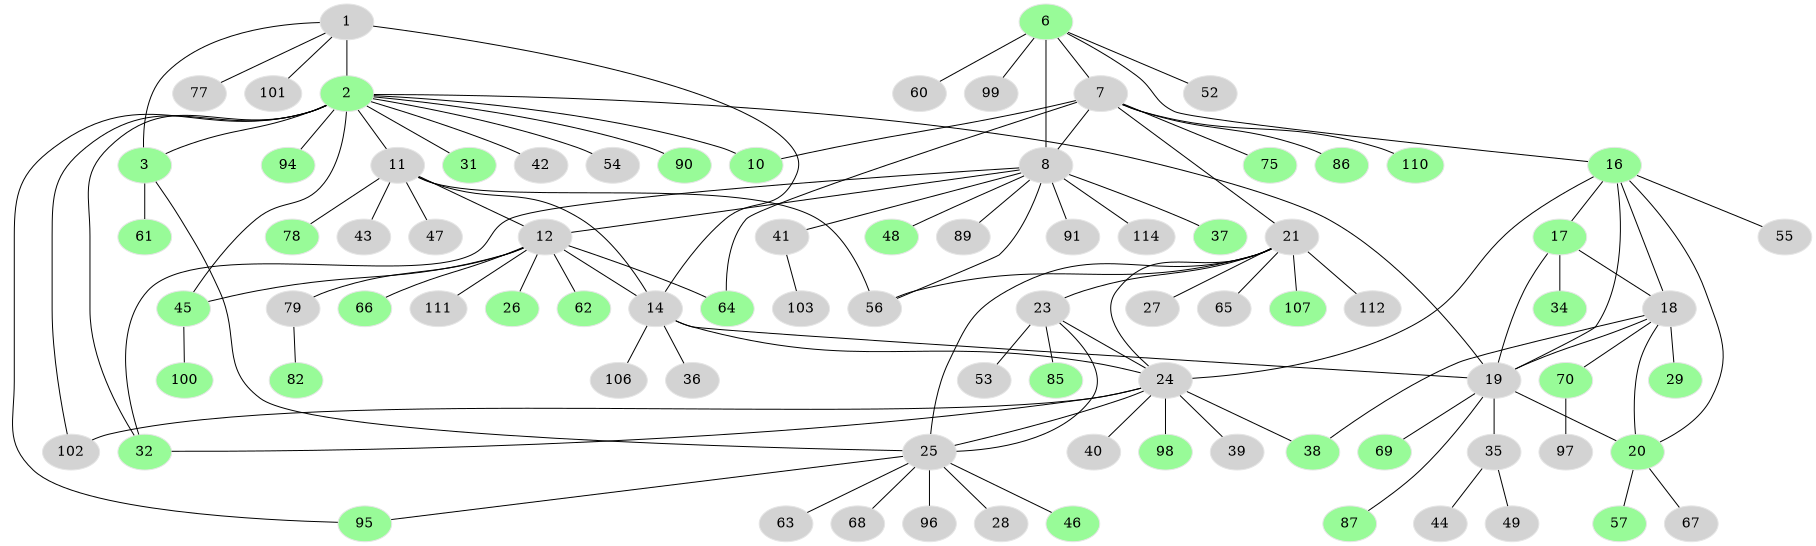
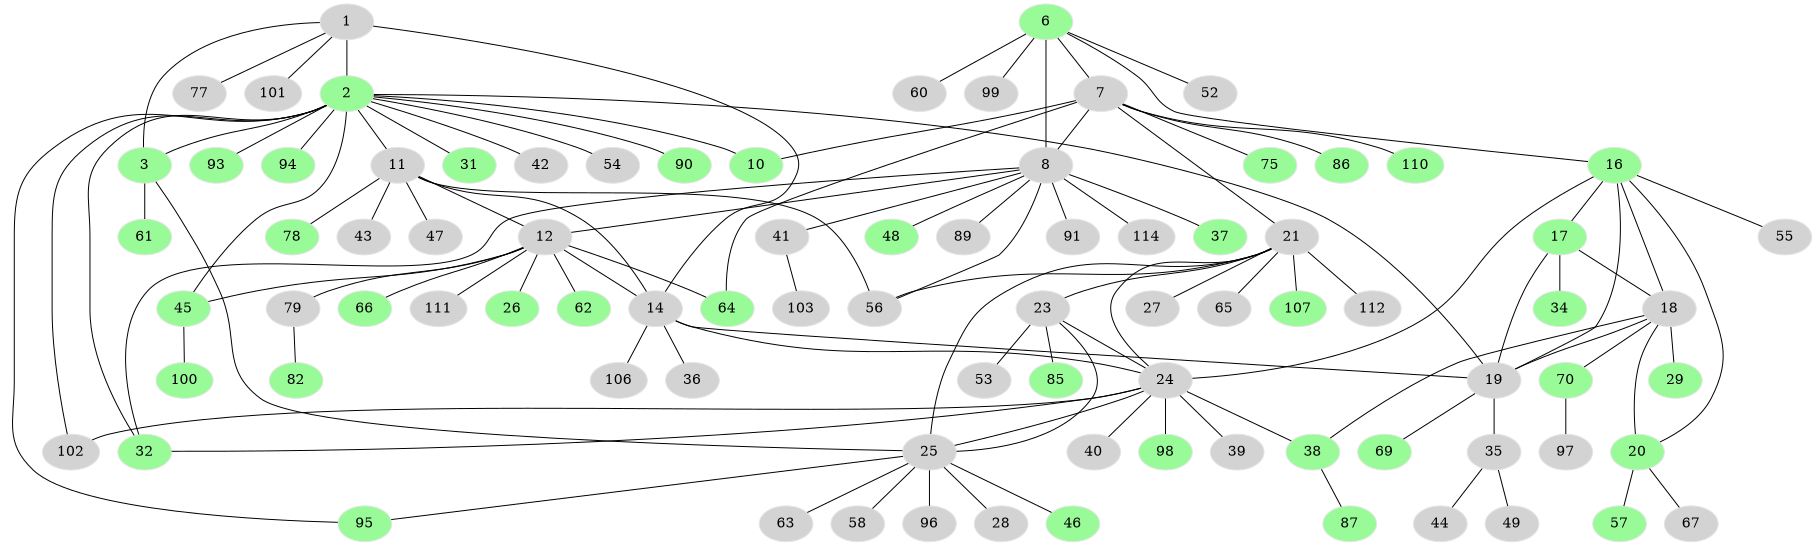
none -> (216, 165)
(1558, 413) -> none
(1431, 459) -> (1331, 488)
(858, 524) -> (858, 524)
